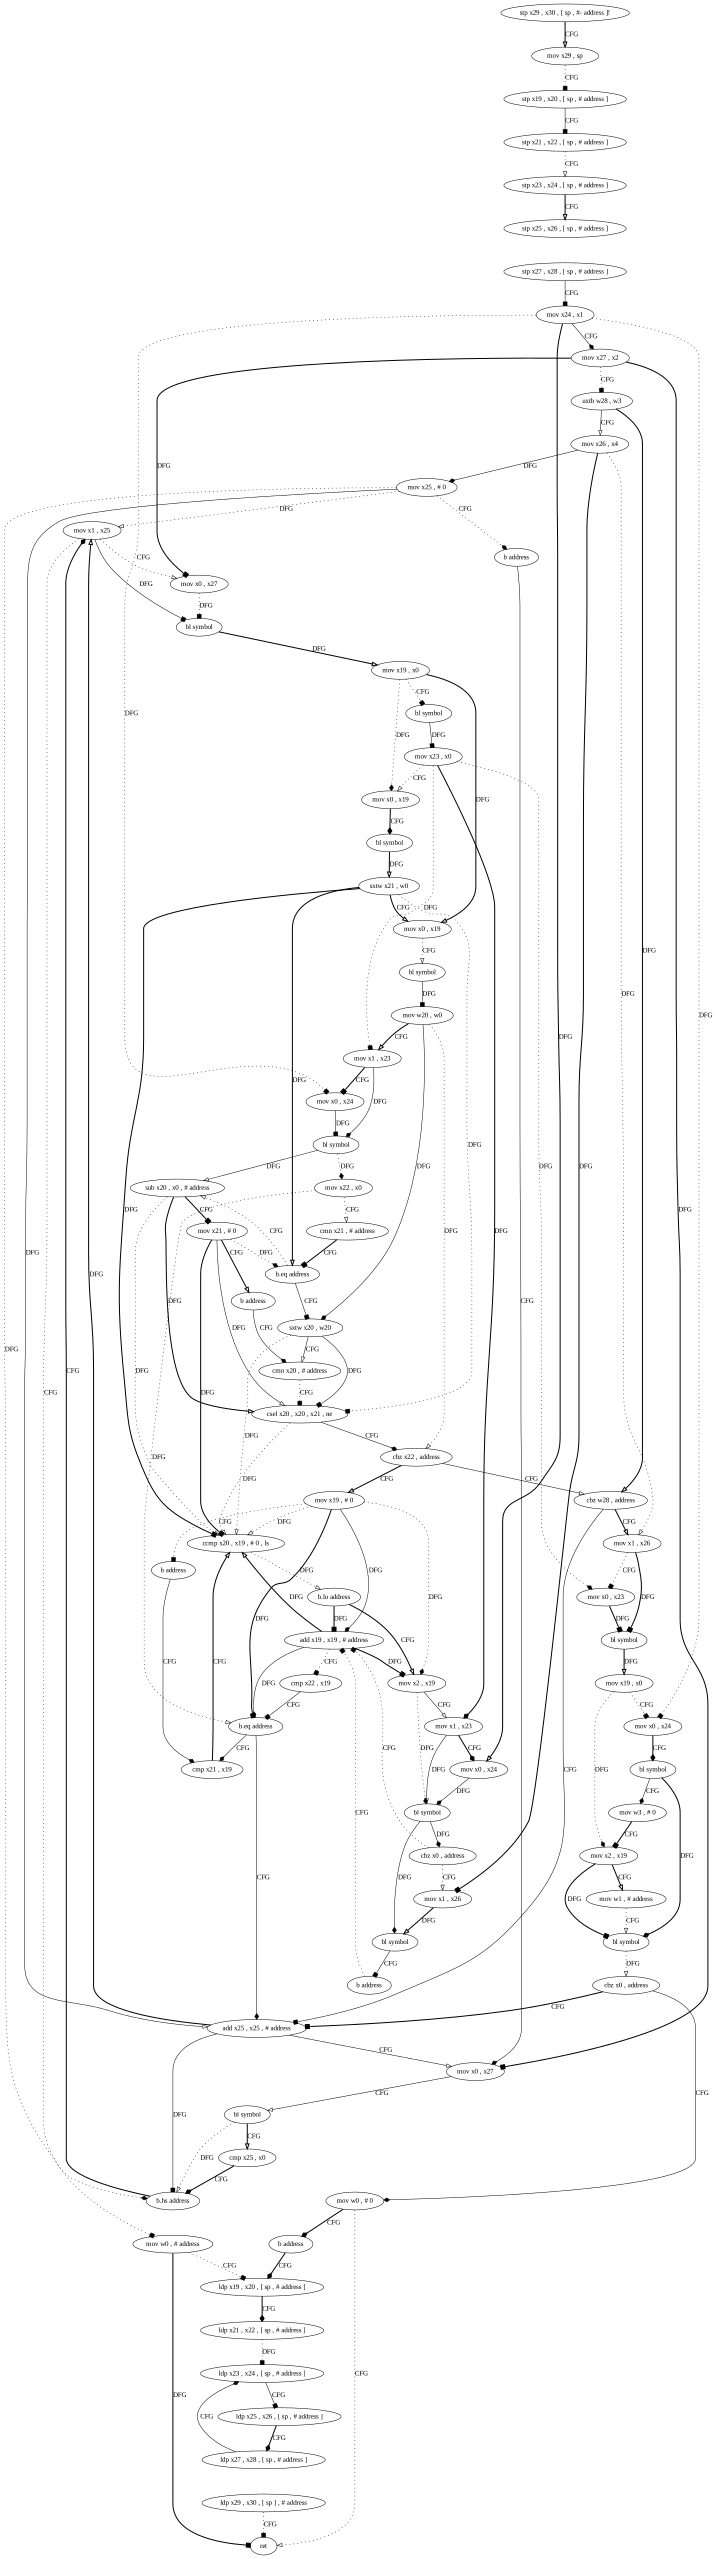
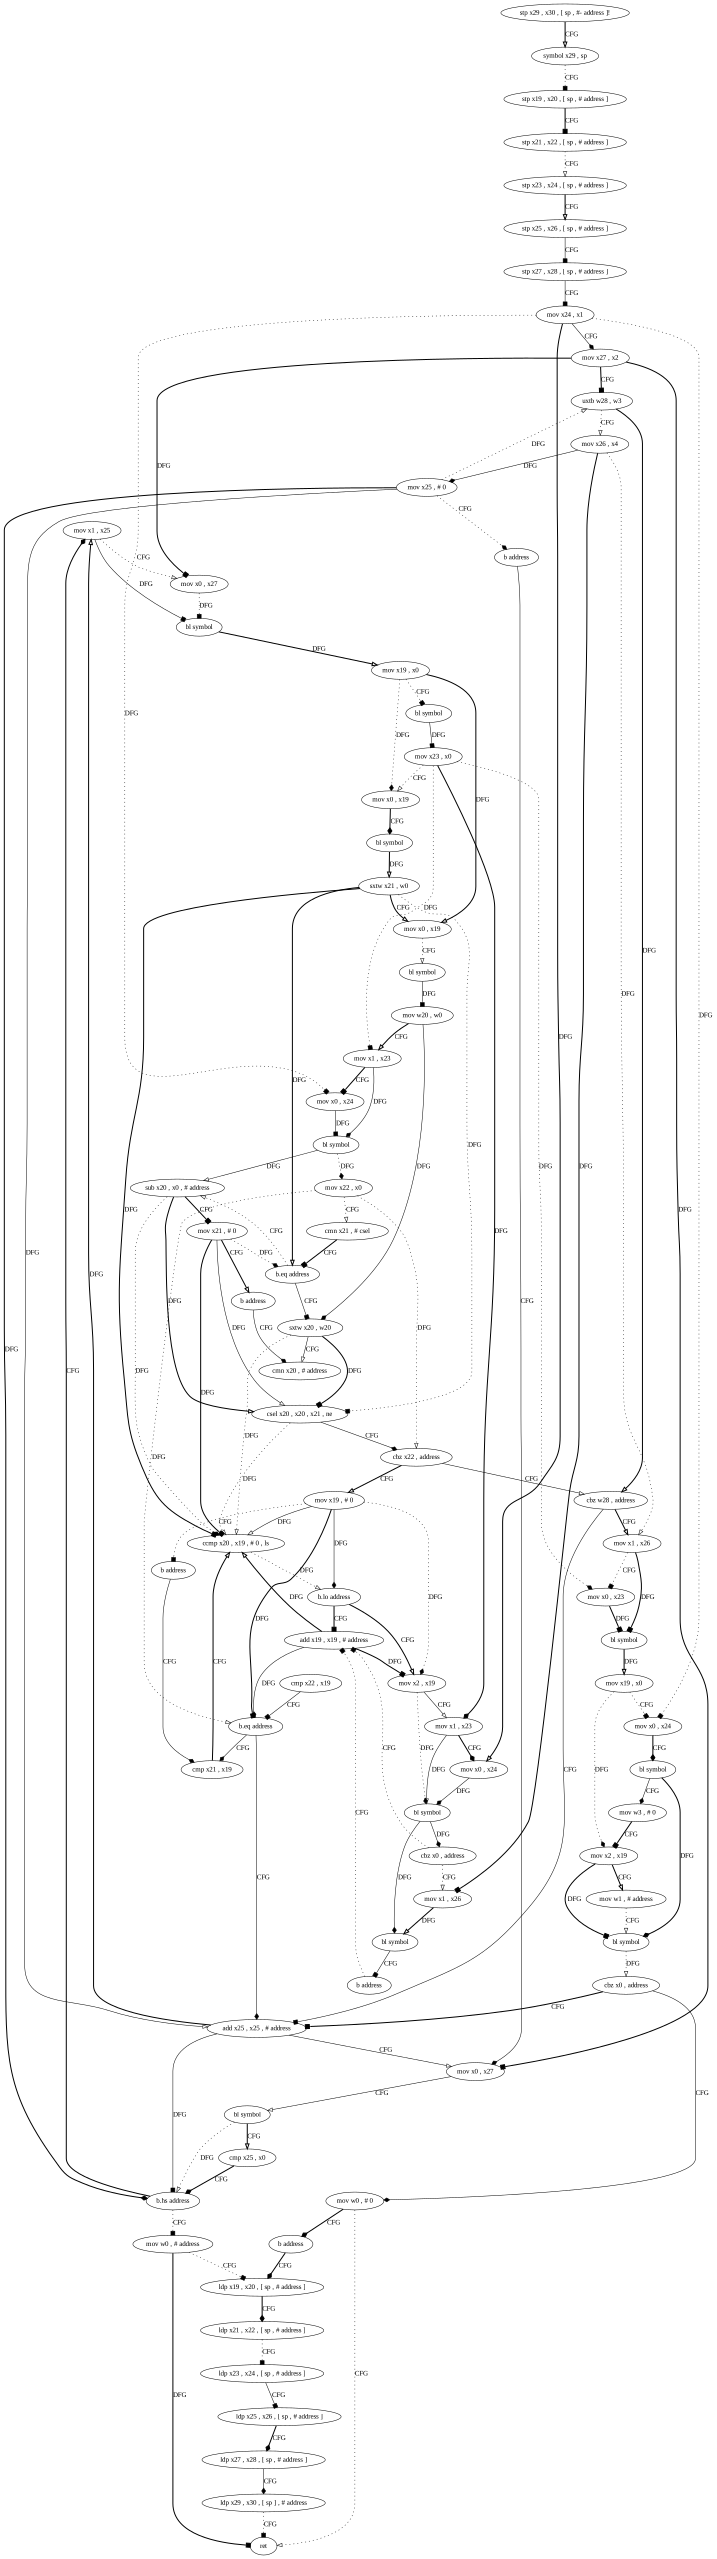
(565, 56) -> (565, 56)
(565, 118) -> (565, 118)
none -> (565, 248)
(601, 377) -> (601, 377)
(601, 420) -> (601, 420)
(261, 509) -> (512, 445)
(4, 1199) -> (4, 1199)
(347, 1231) -> (347, 1231)
(444, 1235) -> (418, 1308)
(347, 1370) -> (347, 1370)
(135, 1374) -> (135, 1374)
(300, 1390) -> none
(43, 1405) -> (173, 2220)
(281, 1517) -> (281, 1517)
(367, 1568) -> (334, 1546)
(341, 1619) -> (341, 1619)
(324, 1660) -> none
(269, 2352) -> (269, 2352)
(198, 2418) -> (264, 2478)
